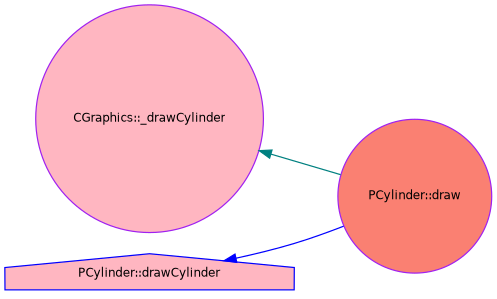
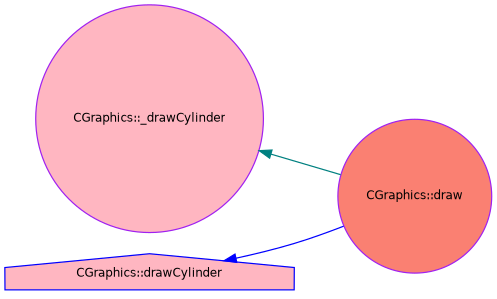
(415, 196) -> (415, 196)
(150, 274) -> (150, 274)
